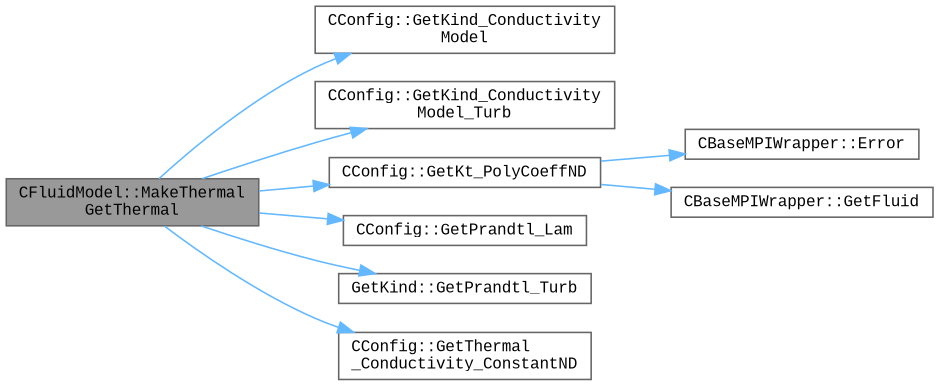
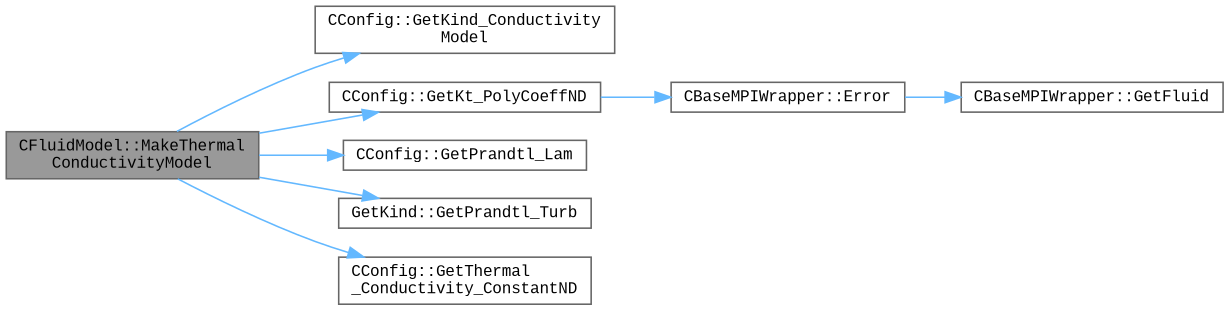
(465, 105) -> none
(628, 187) -> (925, 97)
(133, 202) -> (133, 155)
